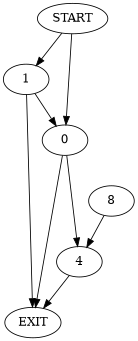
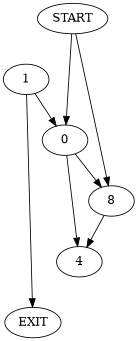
(52, 46) -> (91, 105)
(50, 227) -> (86, 167)
(59, 288) -> none
